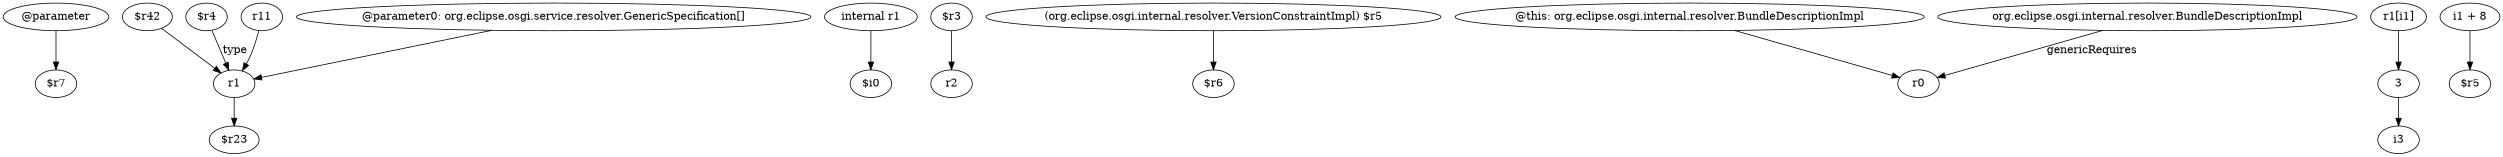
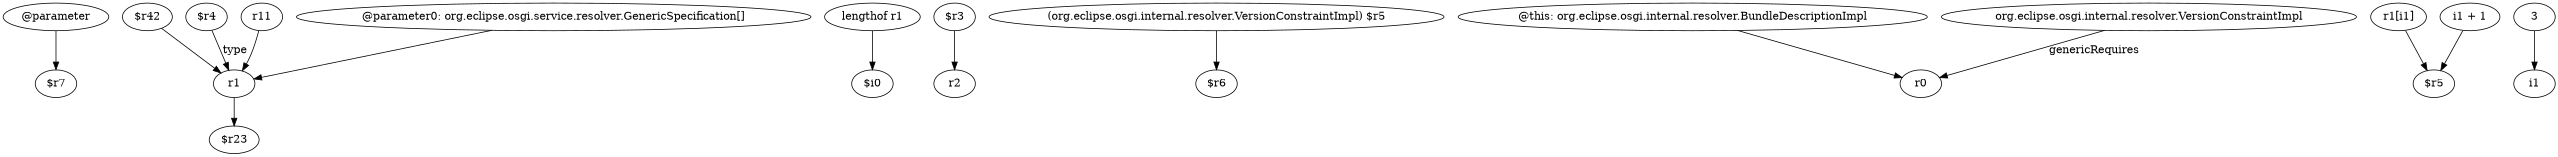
(871, 17) -> (872, 17)
(2147, 17) -> (2149, 17)
(2470, 17) -> (2470, 17)
(2399, 46) -> (2414, 47)
(2399, 140) -> (2535, 84)
